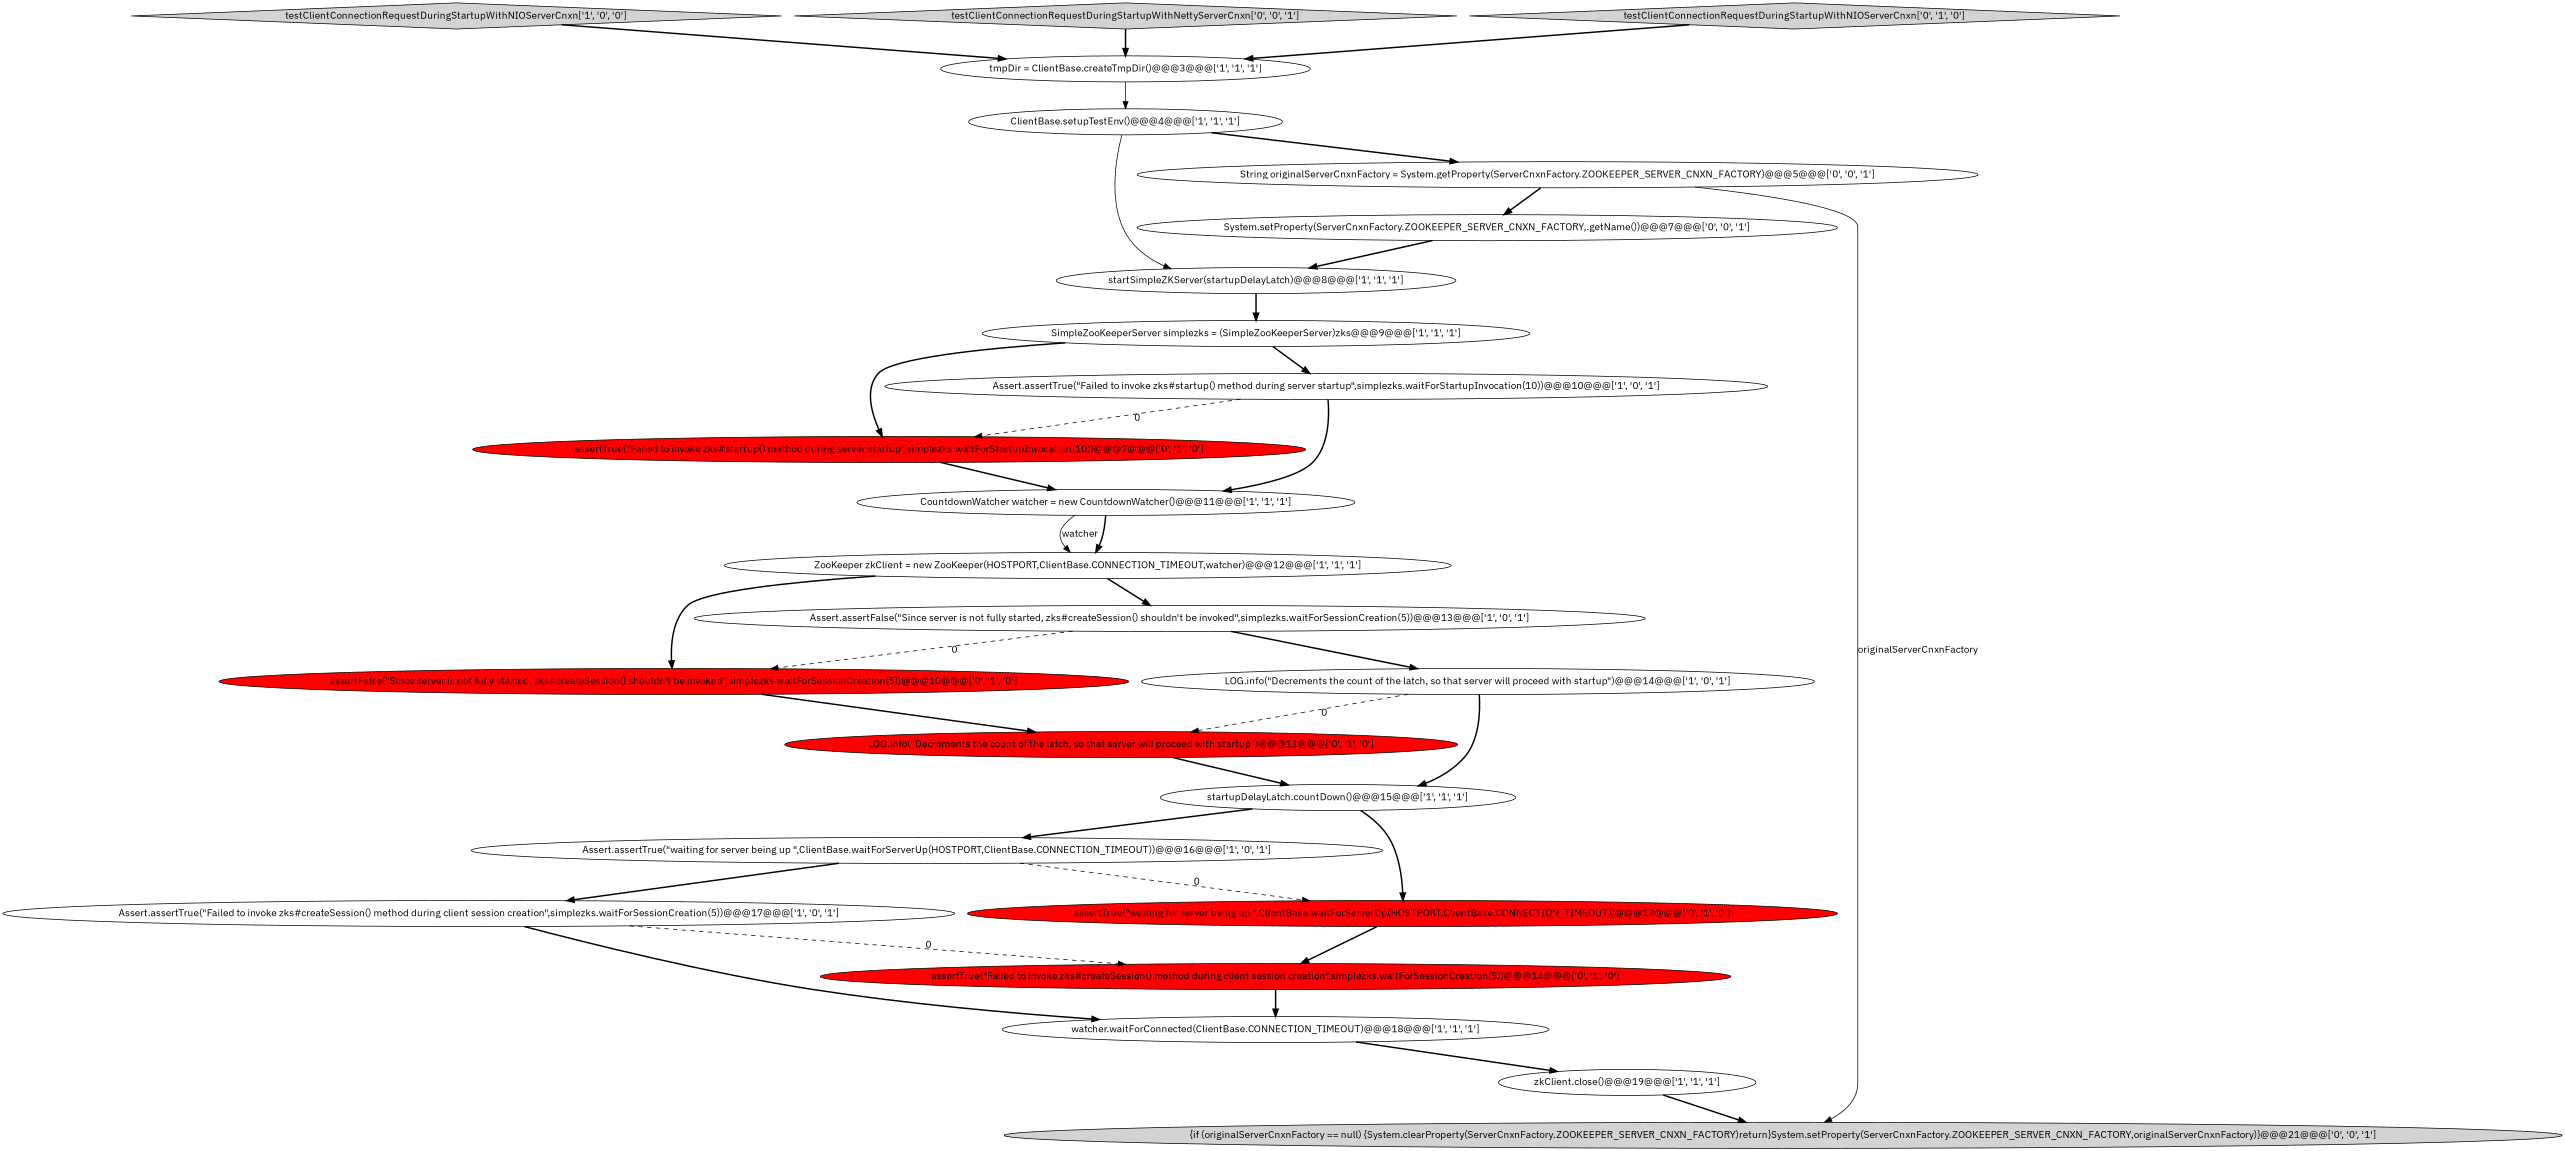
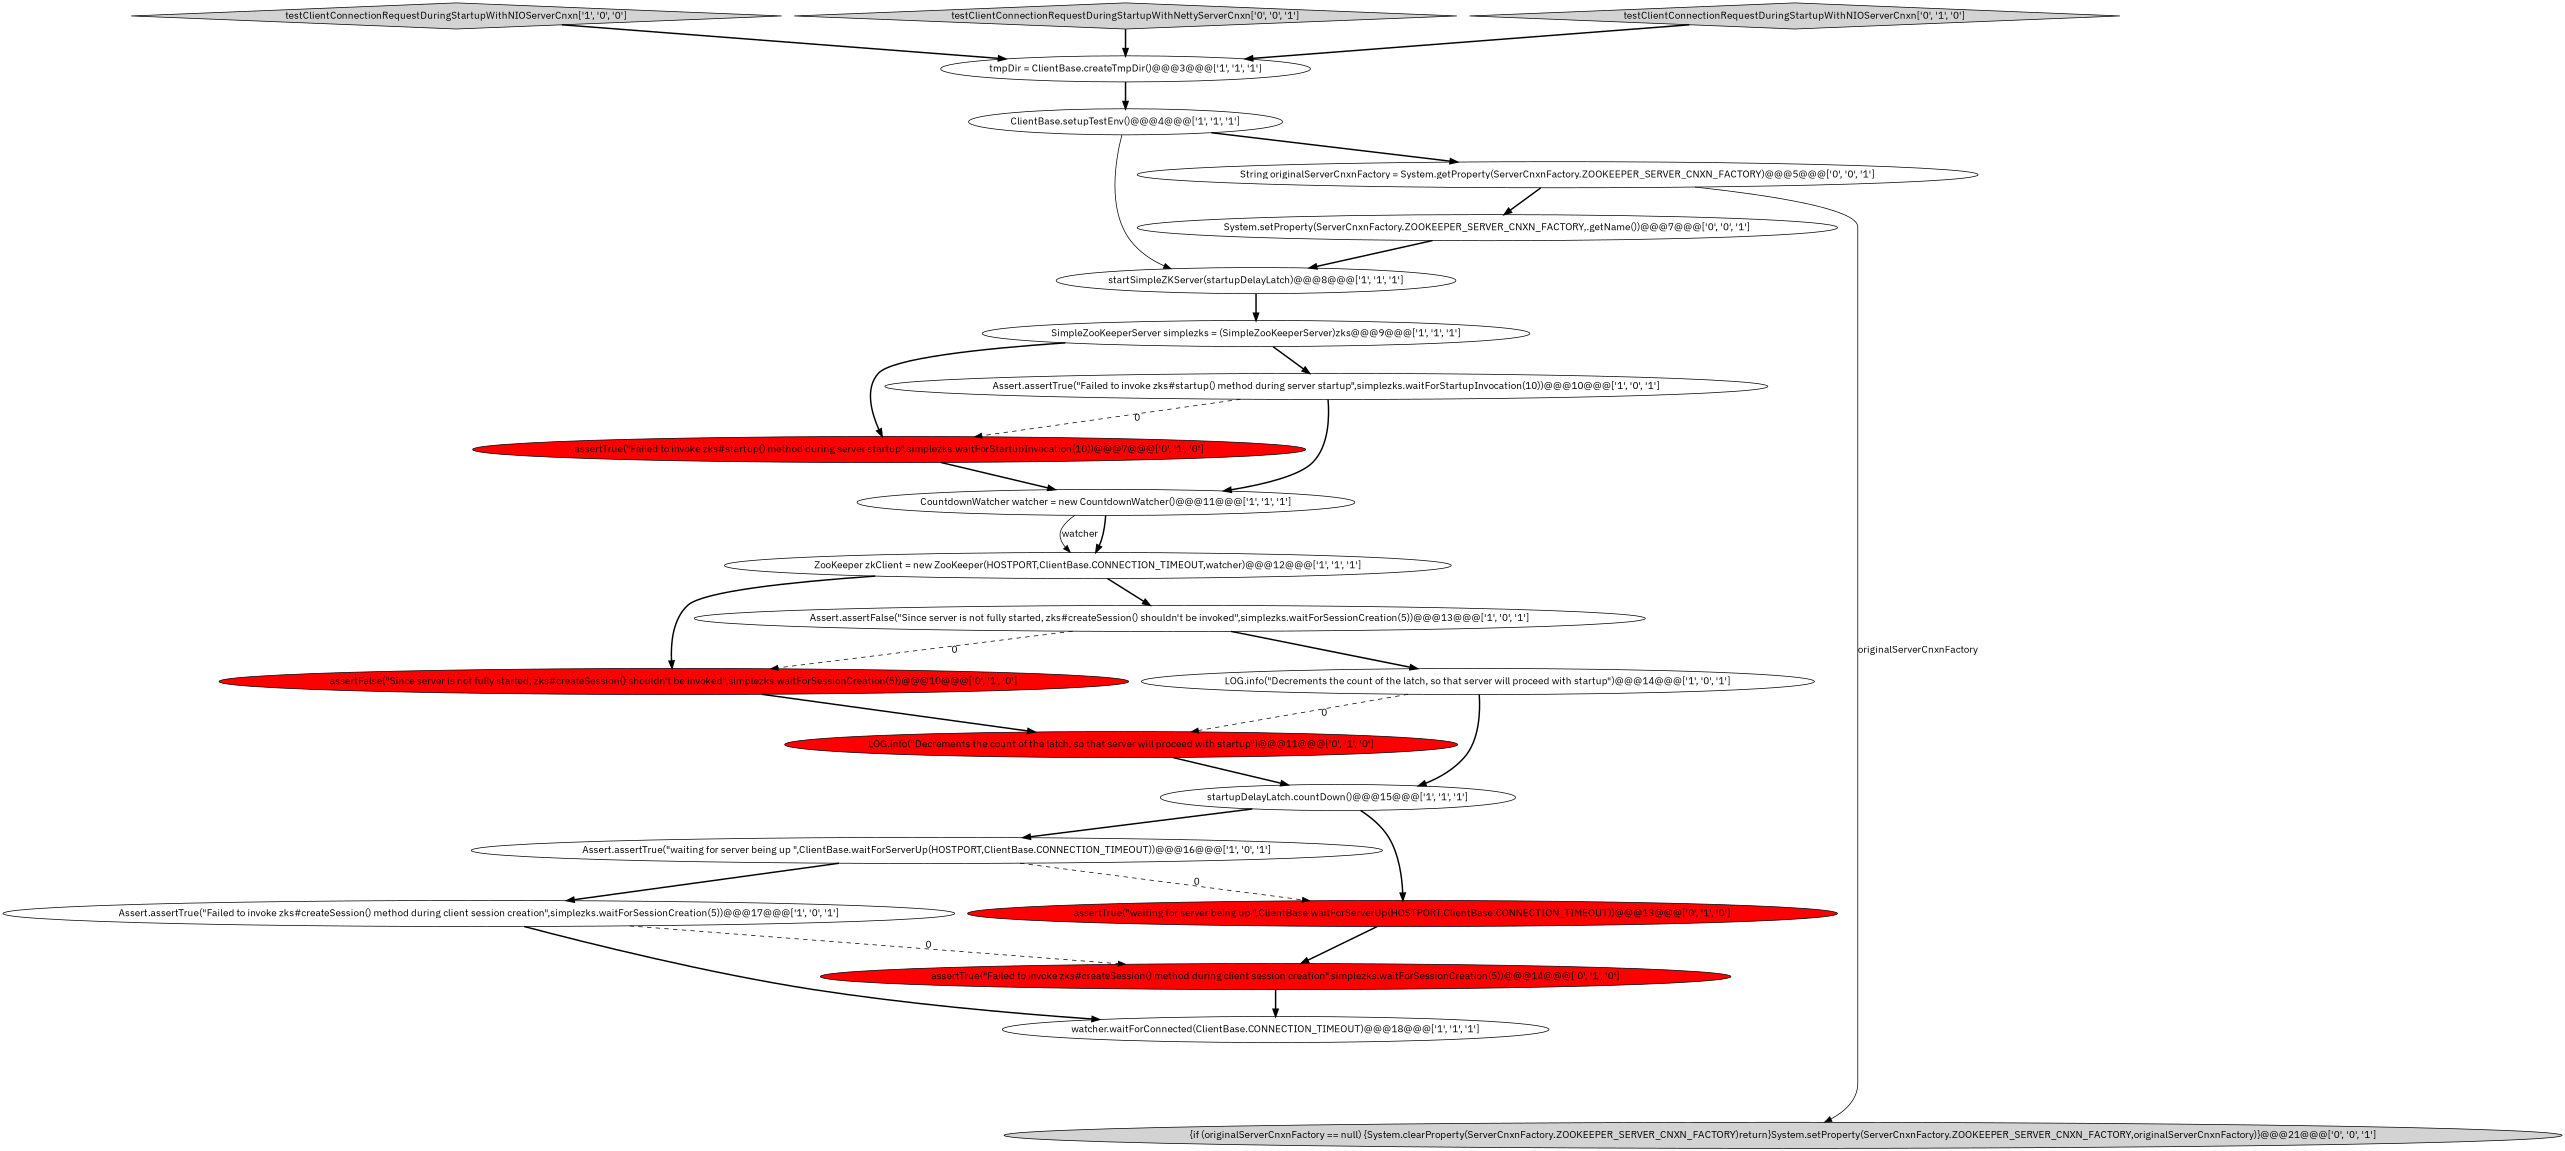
(1126, 92) -> (1126, 92)
(1627, 1082) -> none
